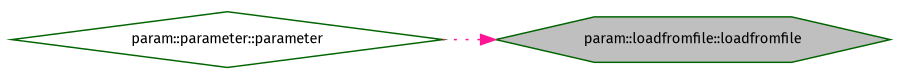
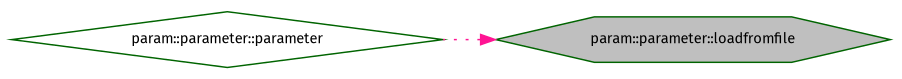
(693, 40) -> (693, 40)
